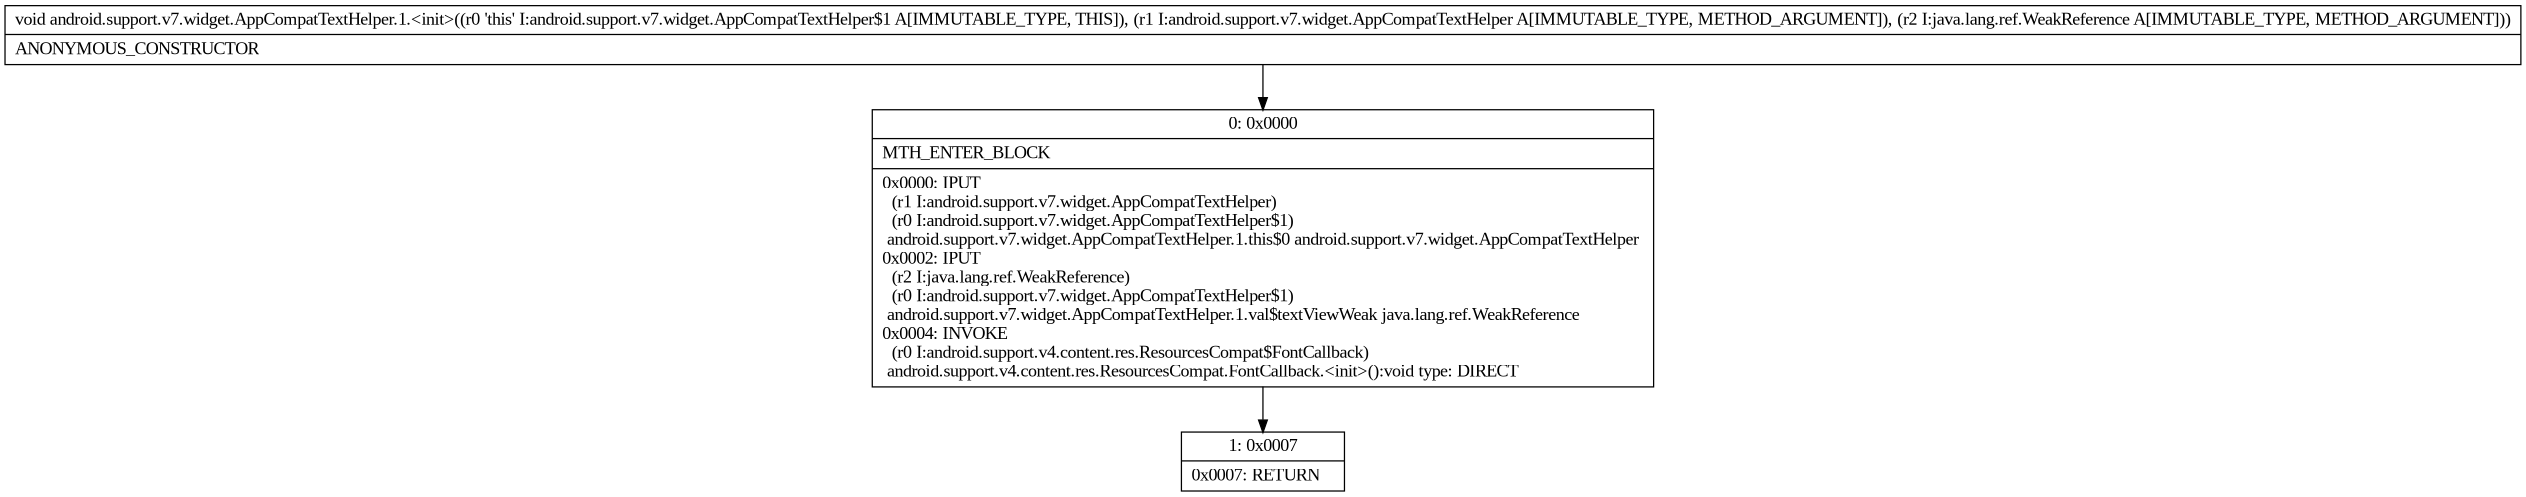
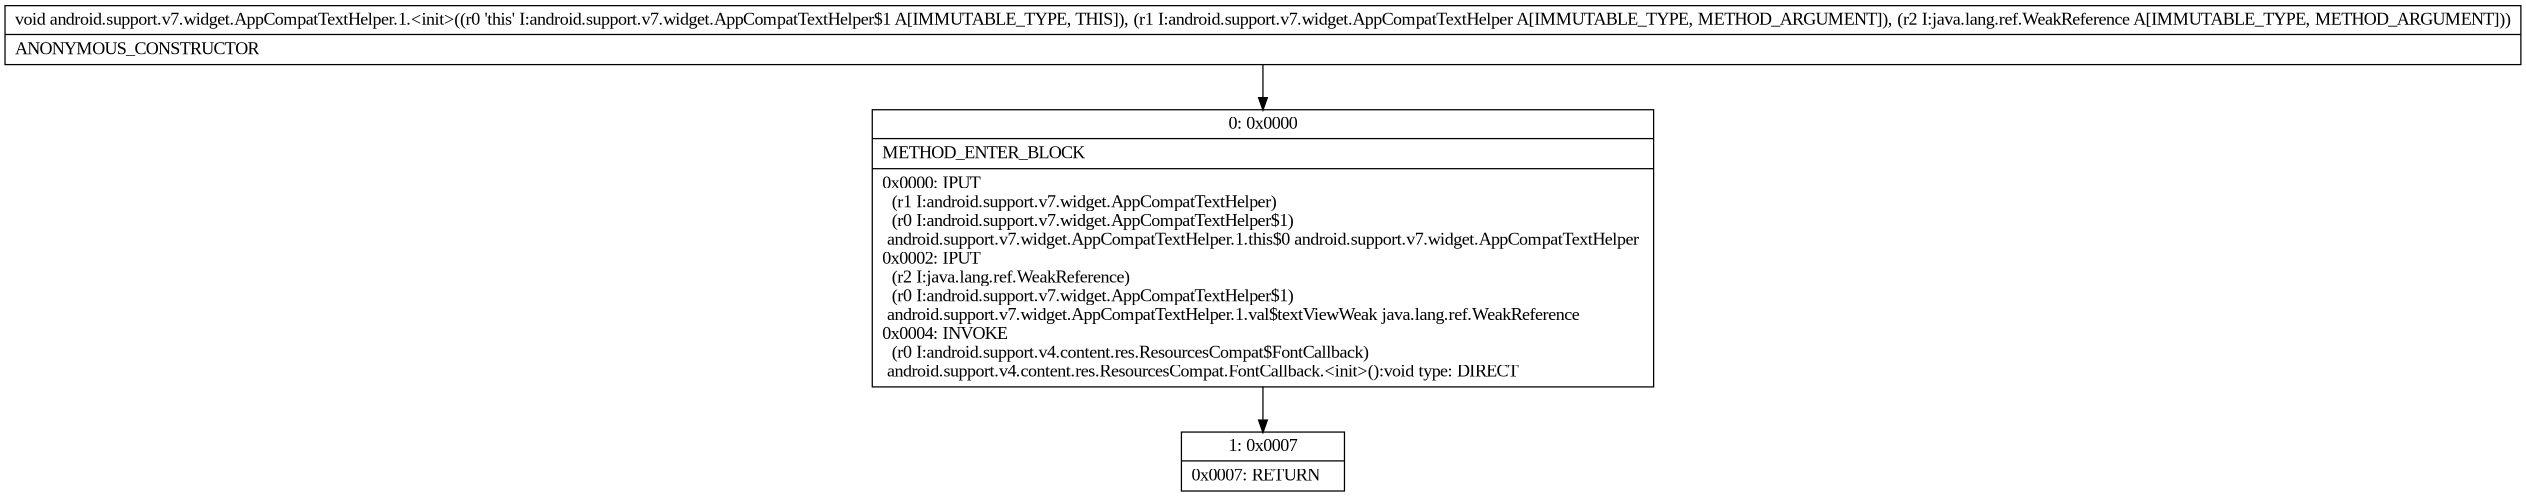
(966, 153) -> (984, 153)
